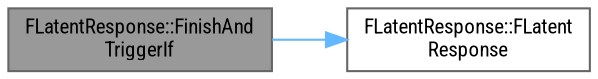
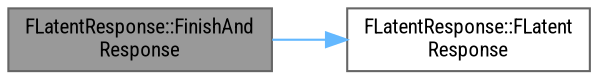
(140, 40) -> (140, 40)
